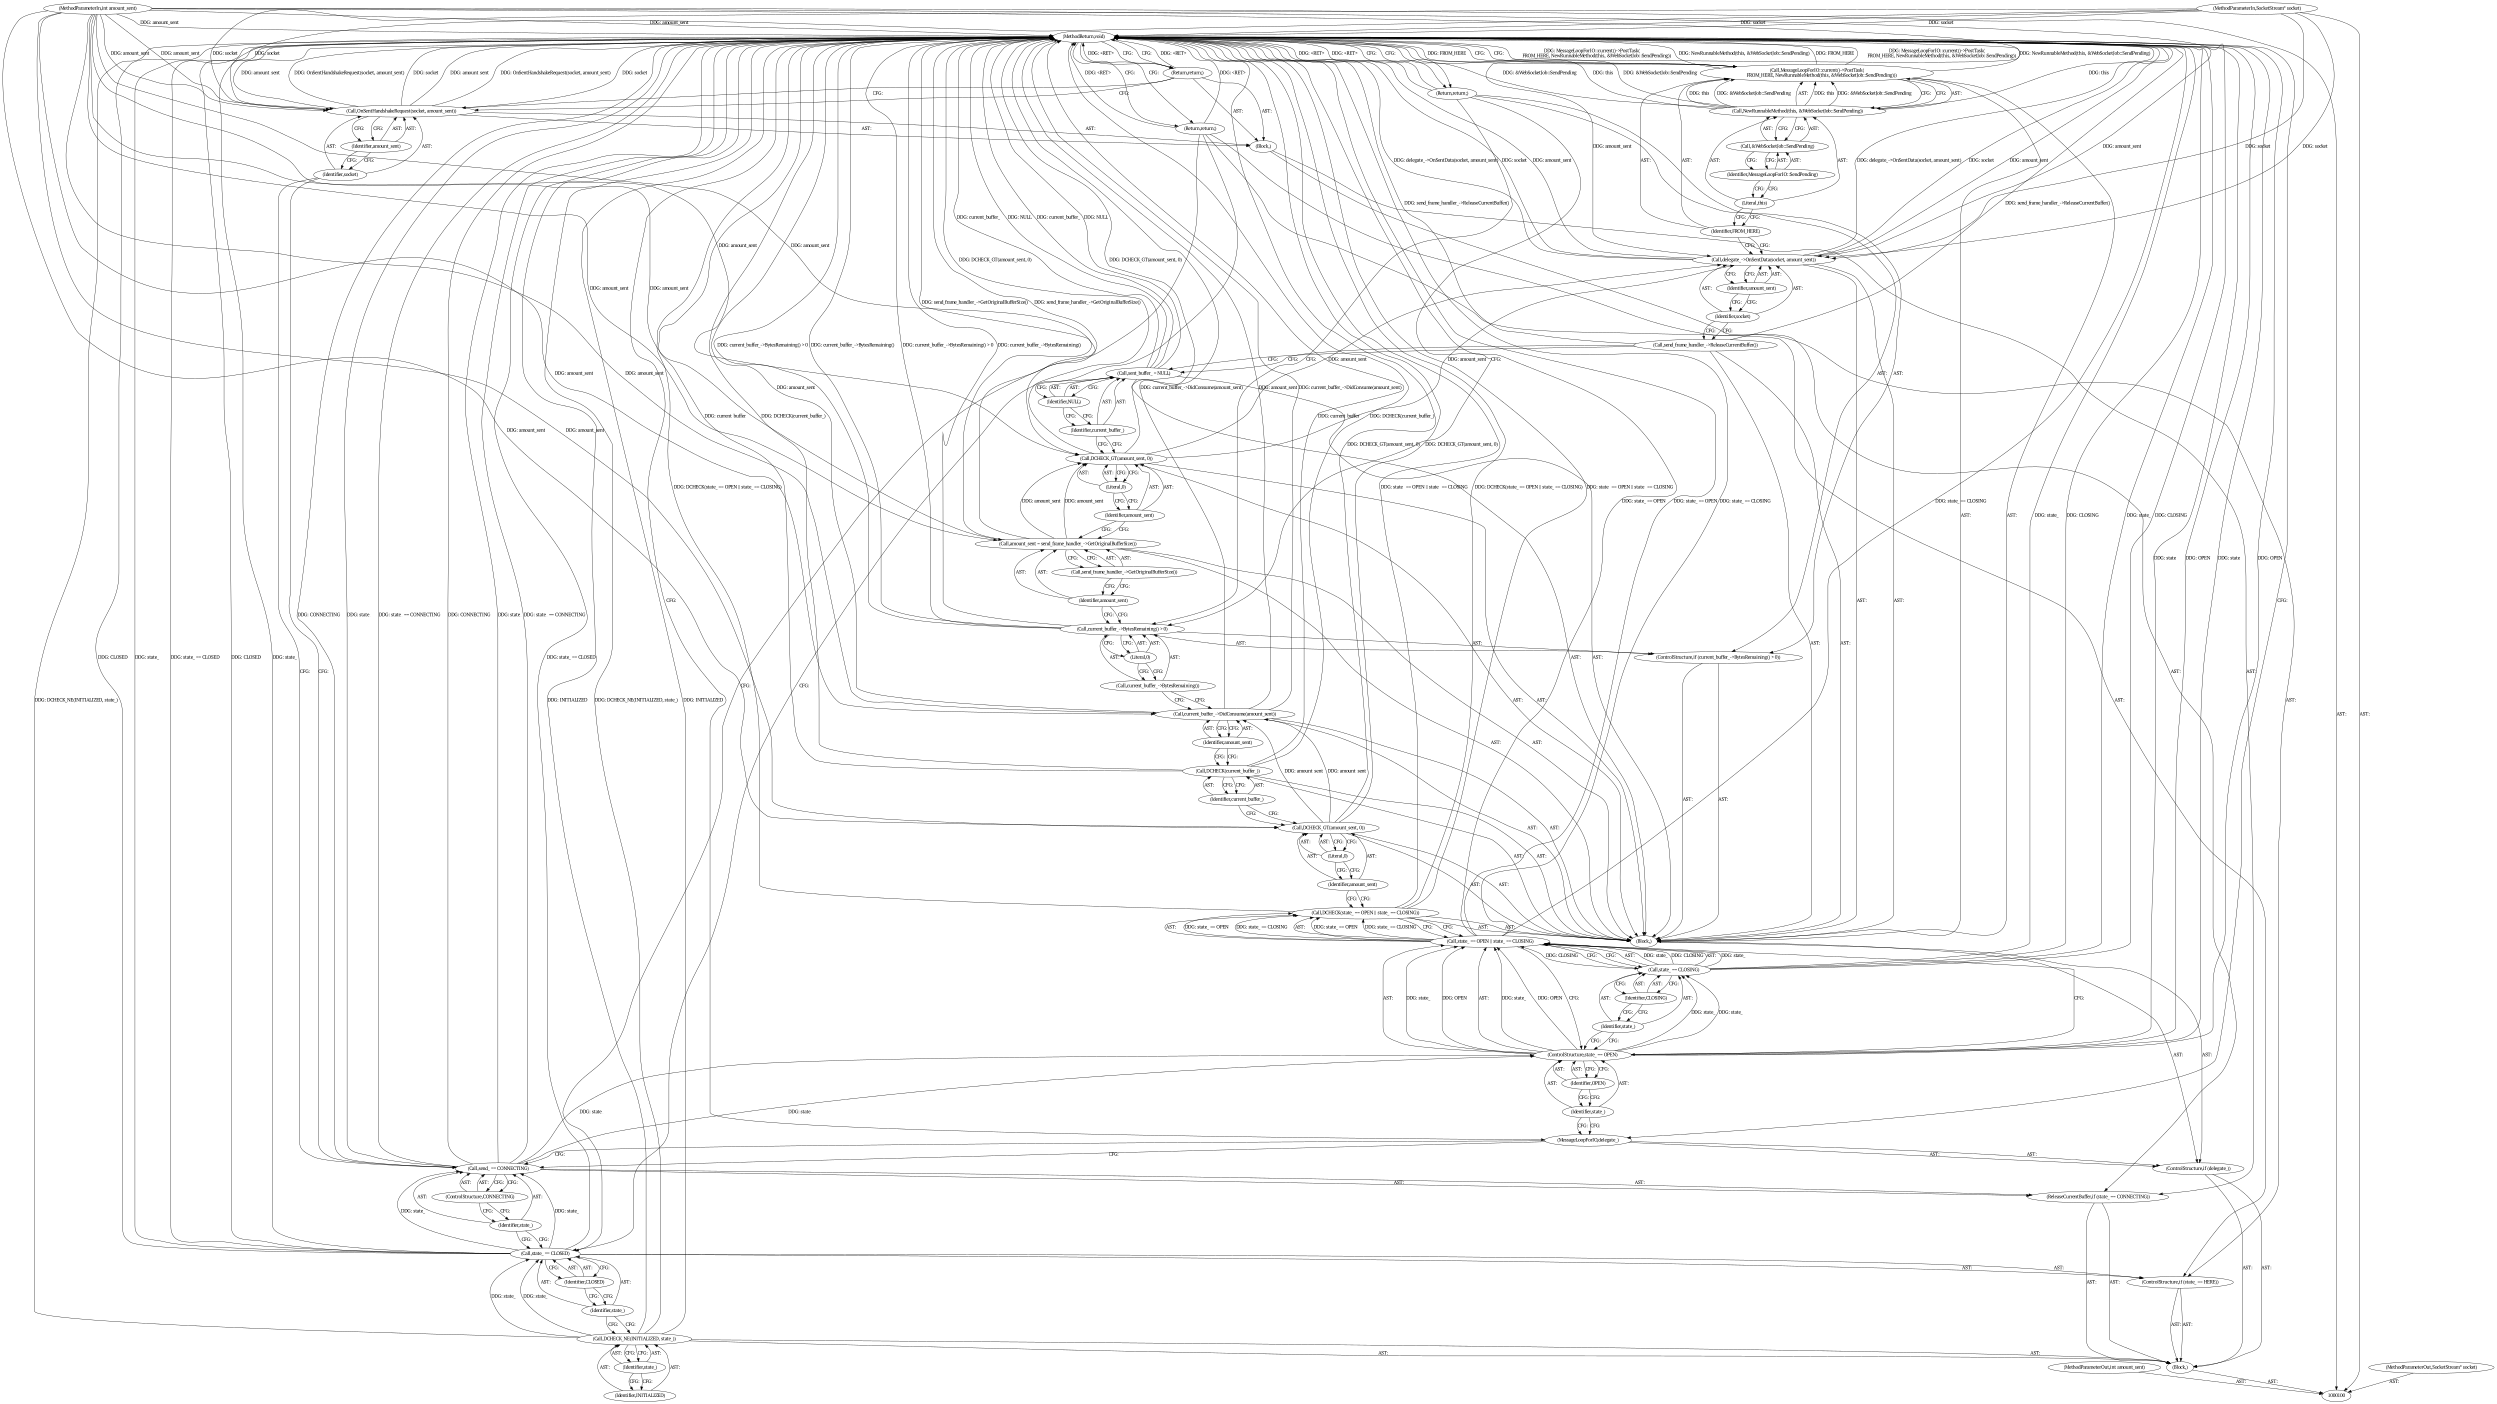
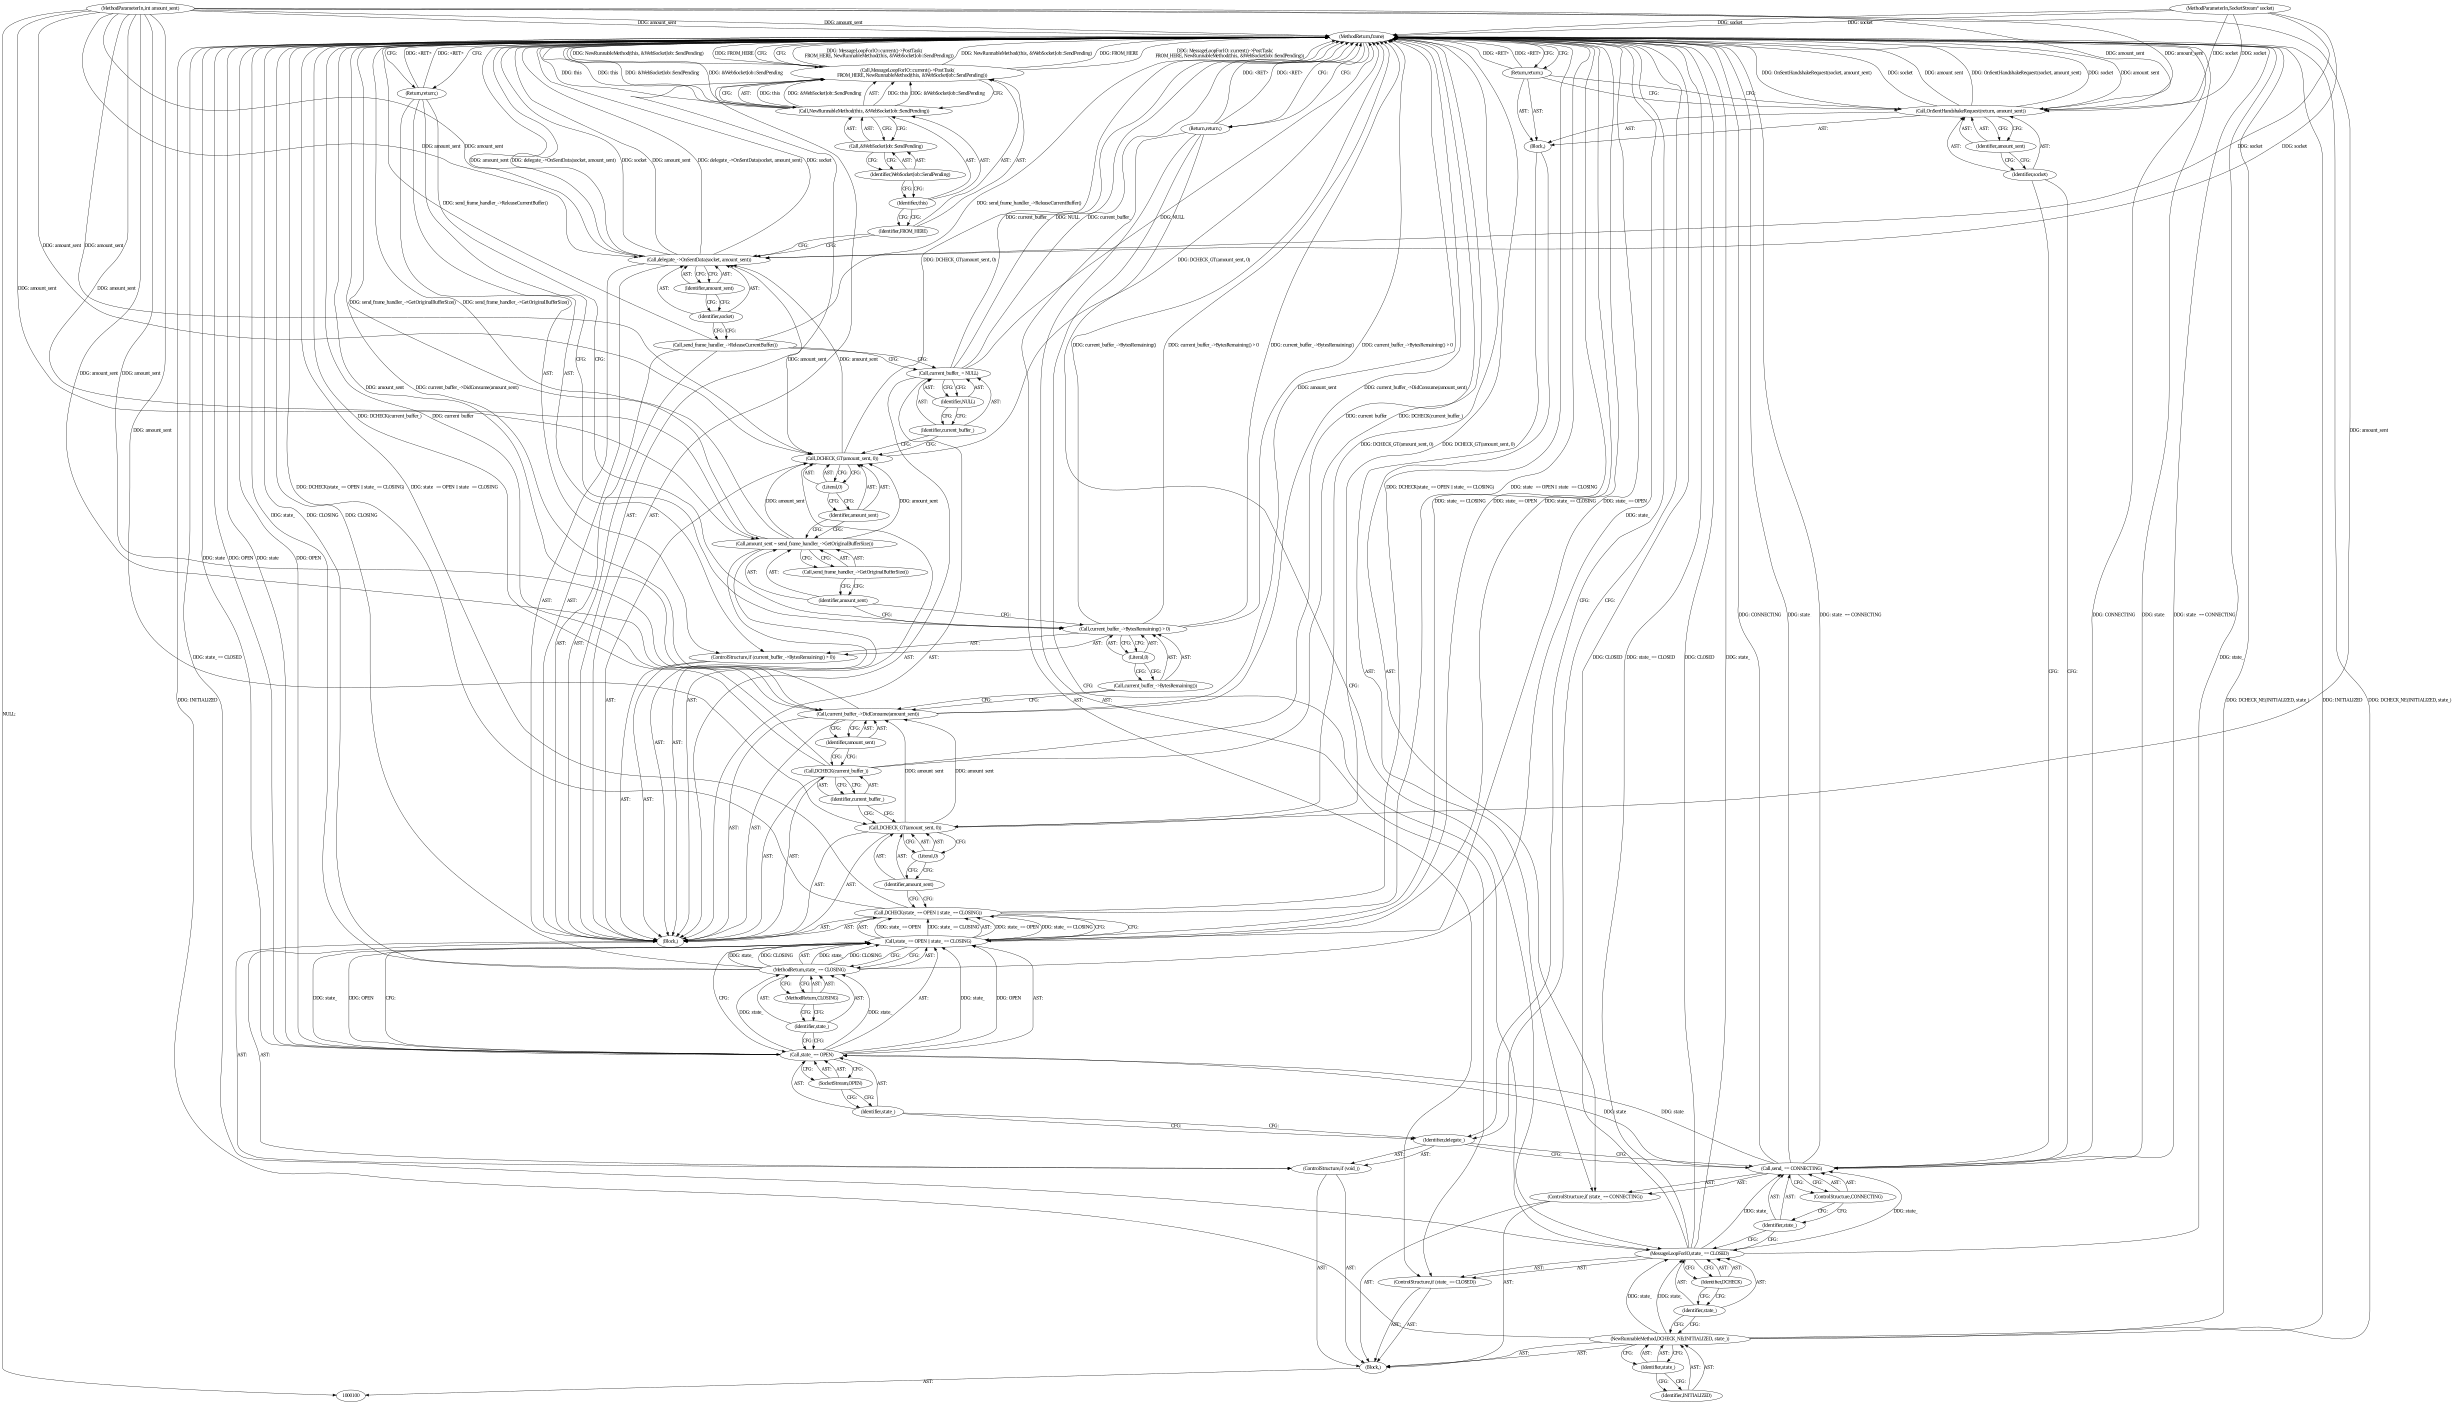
(1084, 37) -> (1362, 37)
(401, 111) -> (1971, 111)
(1772, 175) -> (910, 175)
(1754, 203) -> (912, 203)
(1144, 374) -> (948, 374)
(2360, 681) -> none
(2342, 714) -> (10, 714)
(1674, 970) -> (809, 970)
(1646, 998) -> (812, 998)
(1582, 1055) -> (812, 1055)
(1588, 1084) -> (840, 1084)
(1588, 1140) -> (1444, 1140)
(2198, 1169) -> (1331, 1169)
(2098, 1197) -> (1595, 1197)
(545, 1254) -> (1689, 1254)
(584, 1282) -> (1721, 1282)
(2180, 1282) -> (1435, 1282)
(634, 1339) -> (1670, 1339)
(2104, 1367) -> none
(2431, 1367) -> none
